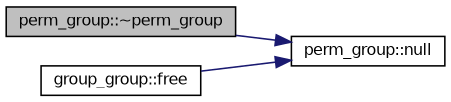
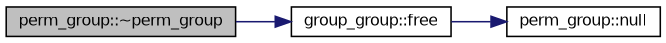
(256, 38) -> (255, 22)
